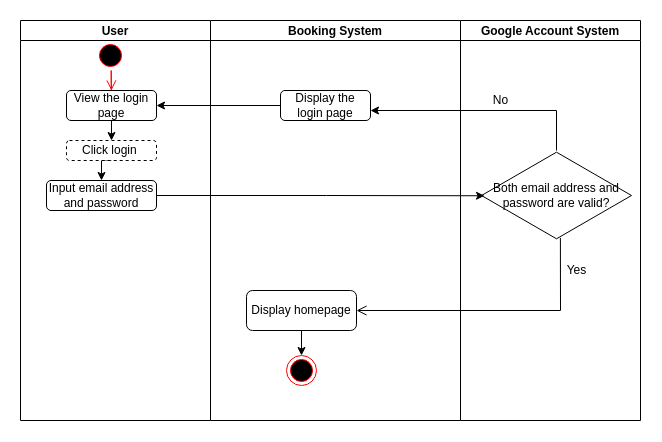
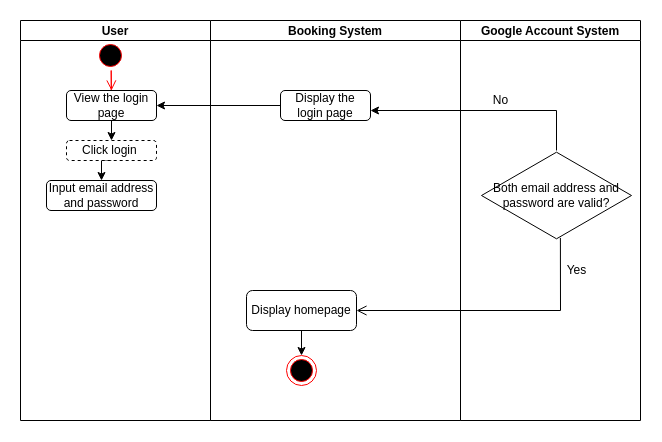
(317, 196) -> none
